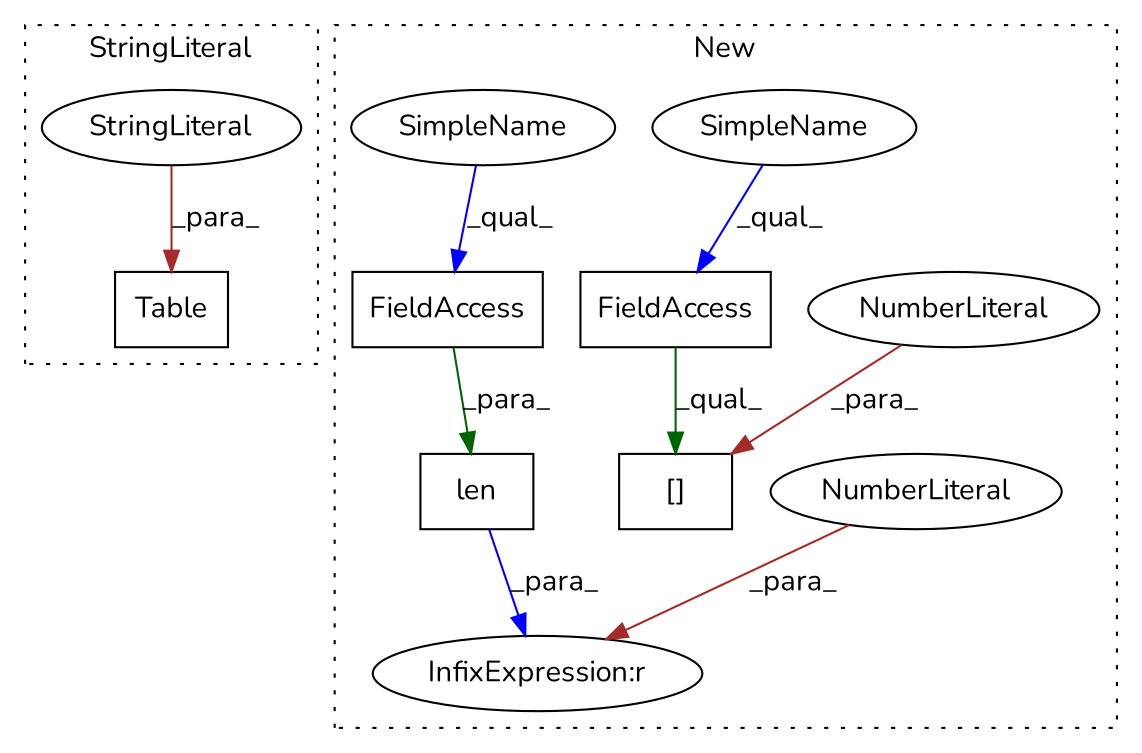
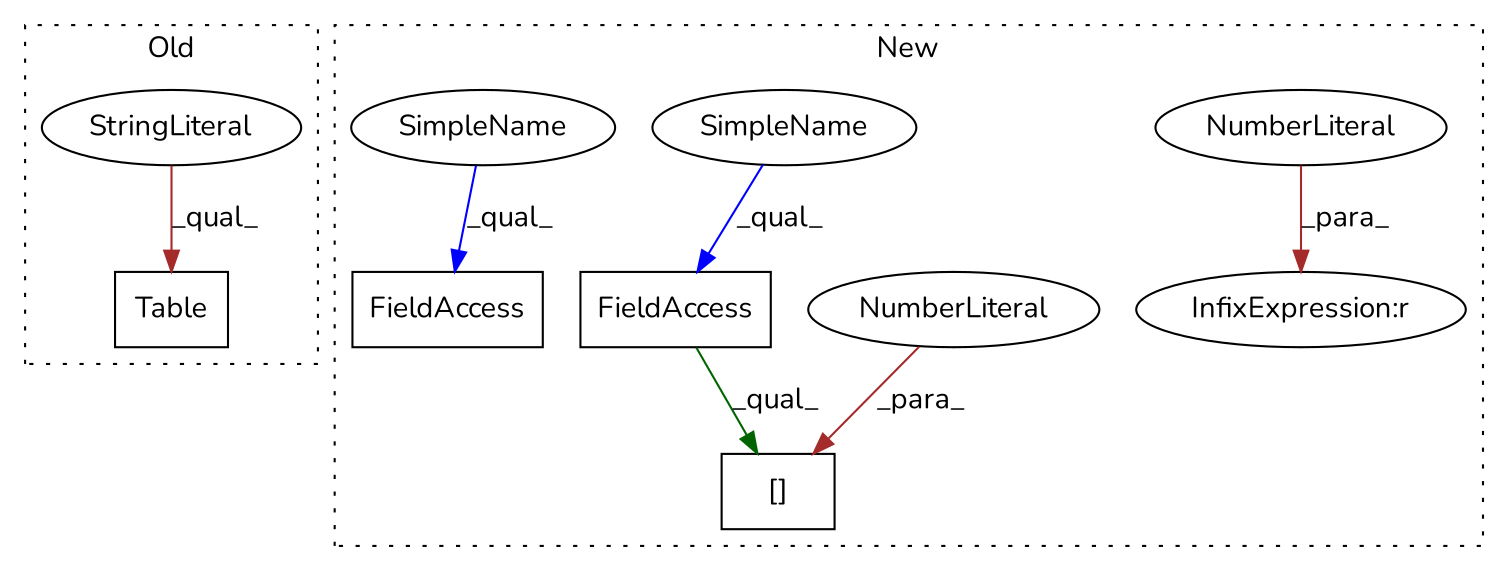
(172, 49) -> (172, 49)
(216, 219) -> (215, 219)
(477, 492) -> none
